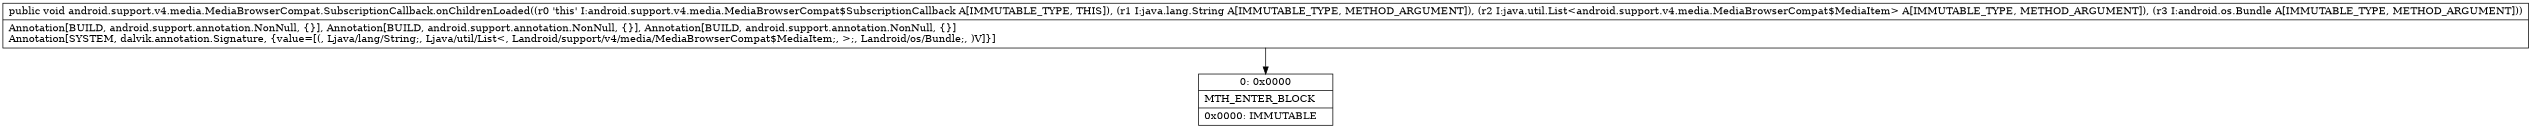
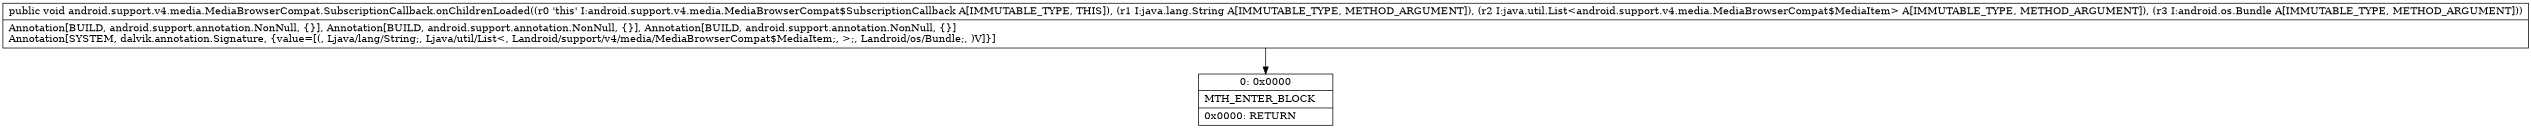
(1266, 116) -> (1255, 116)
